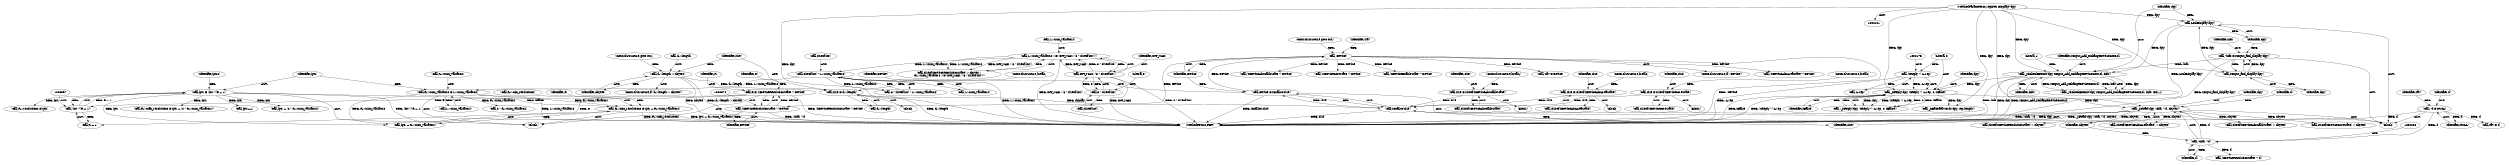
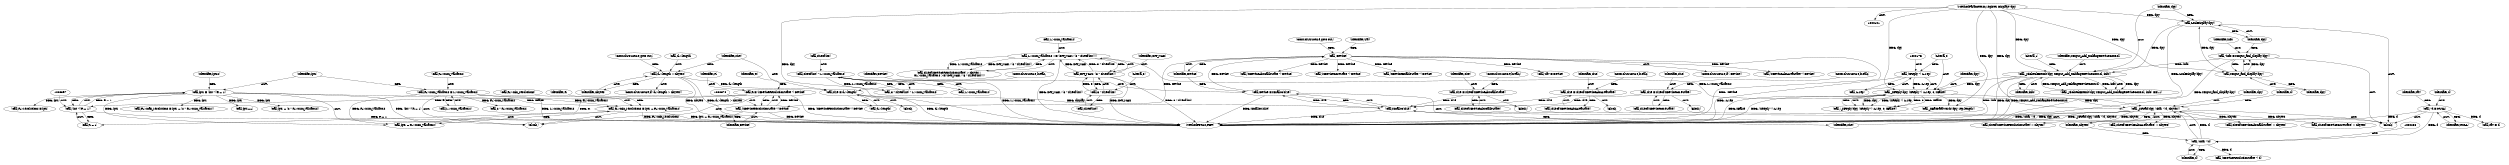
(927, 62) -> (1612, 80)
(640, 89) -> none
(112, 109) -> (112, 109)
(1800, 109) -> none
(795, 117) -> (795, 117)
(2457, 117) -> (2457, 117)
none -> (444, 119)
